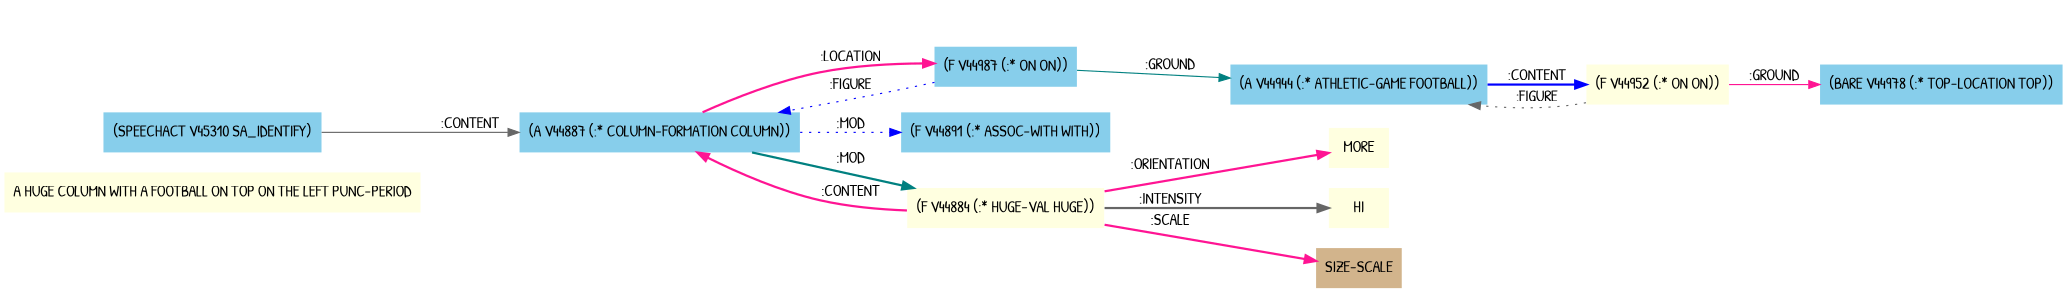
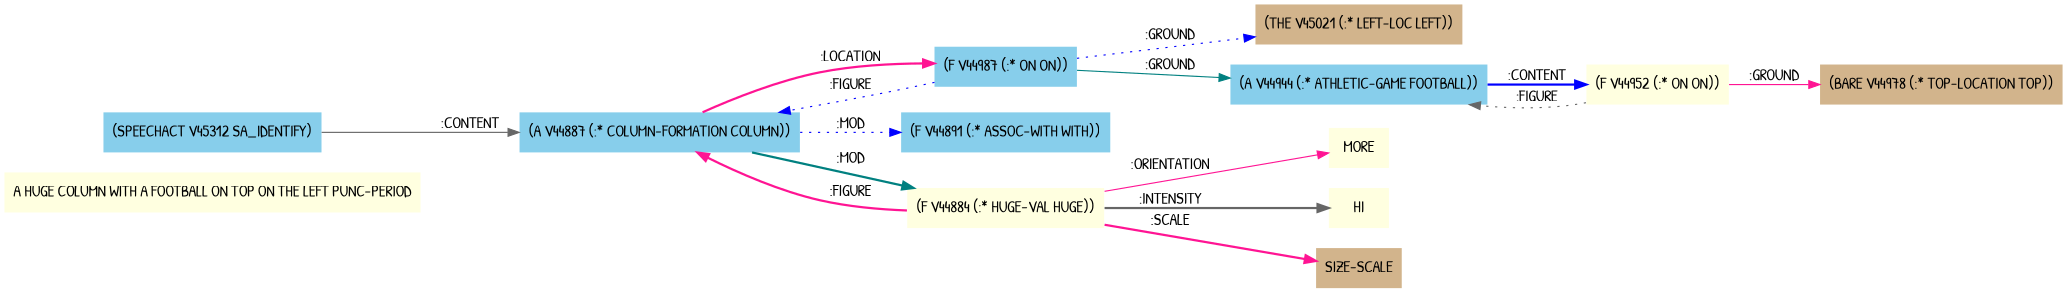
none -> (1359, 24)
(1941, 85) -> (1941, 85)
(212, 132) -> (212, 132)
(1211, 173) -> (1211, 173)
(851, 192) -> (851, 192)
